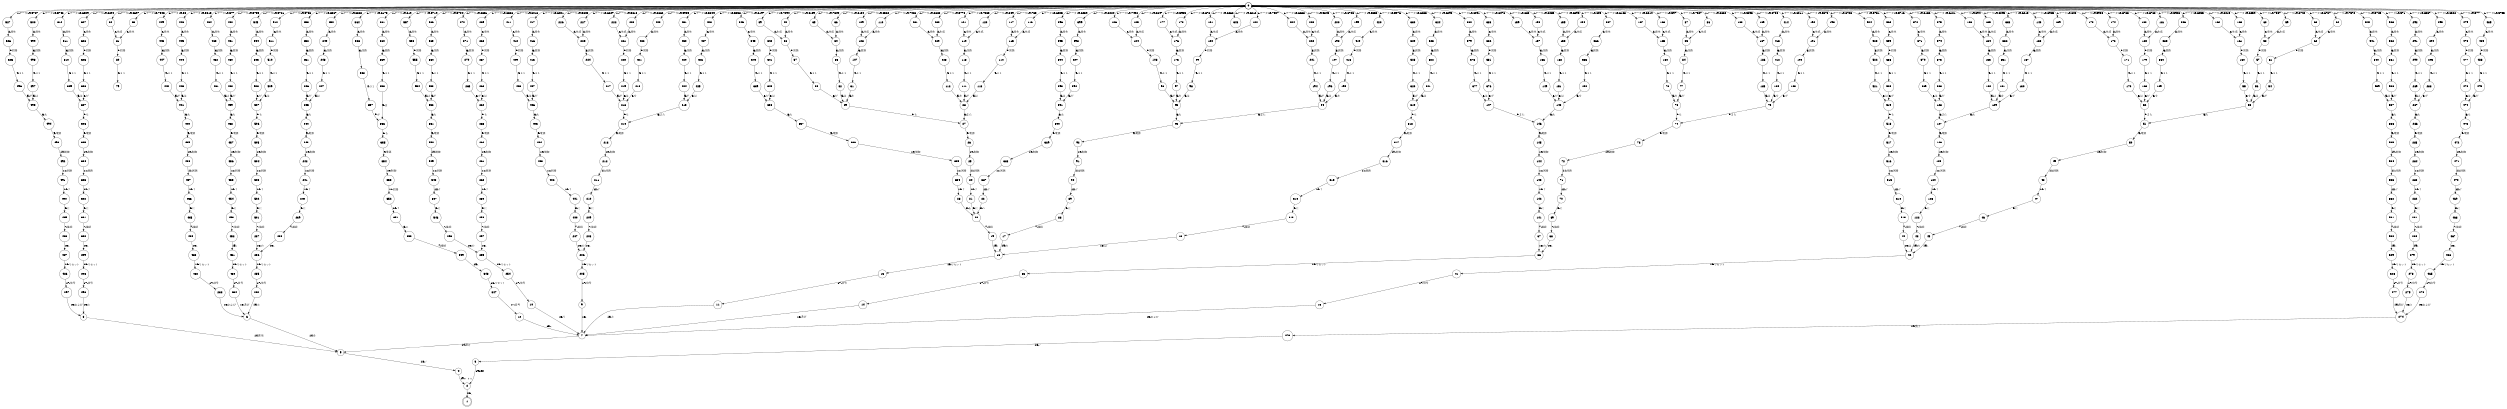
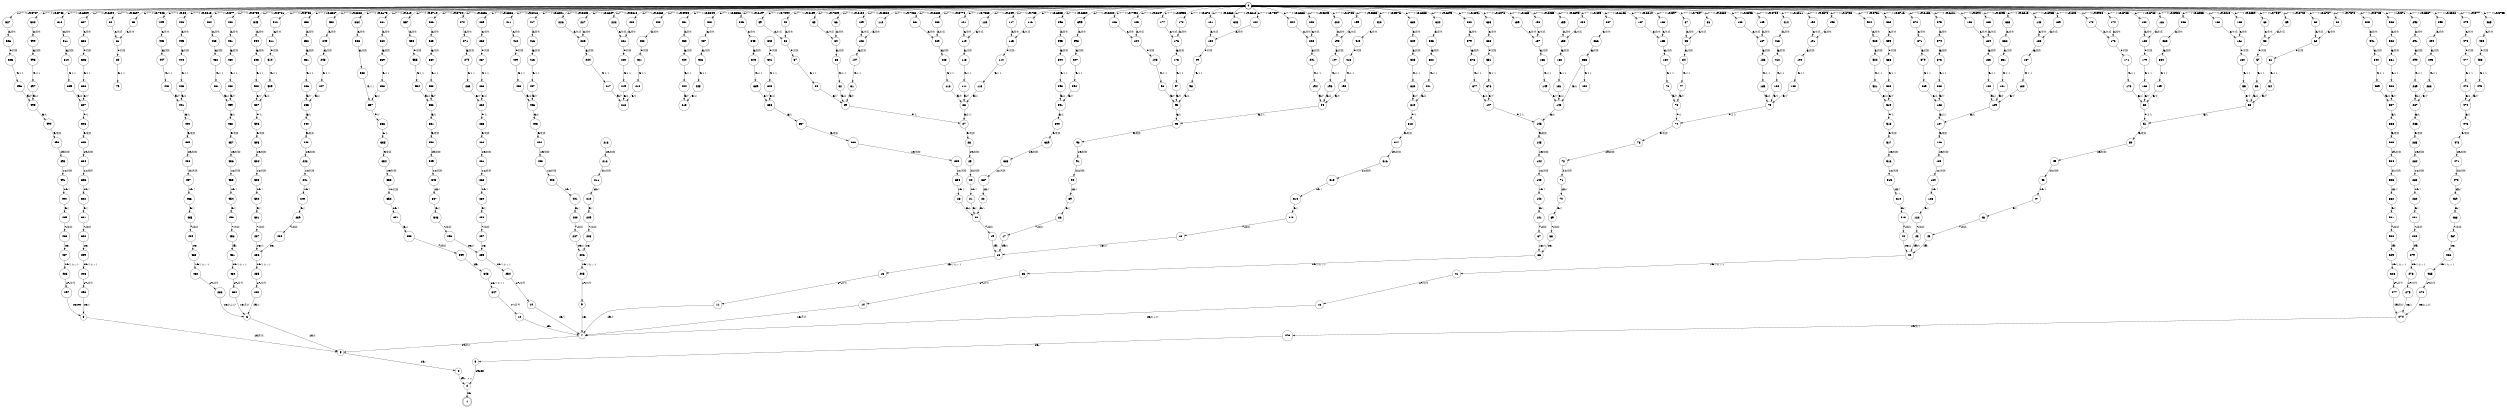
(1574, 97) -> (1572, 82)
(382, 104) -> (375, 94)
(624, 124) -> none
(77, 305) -> (77, 305)
